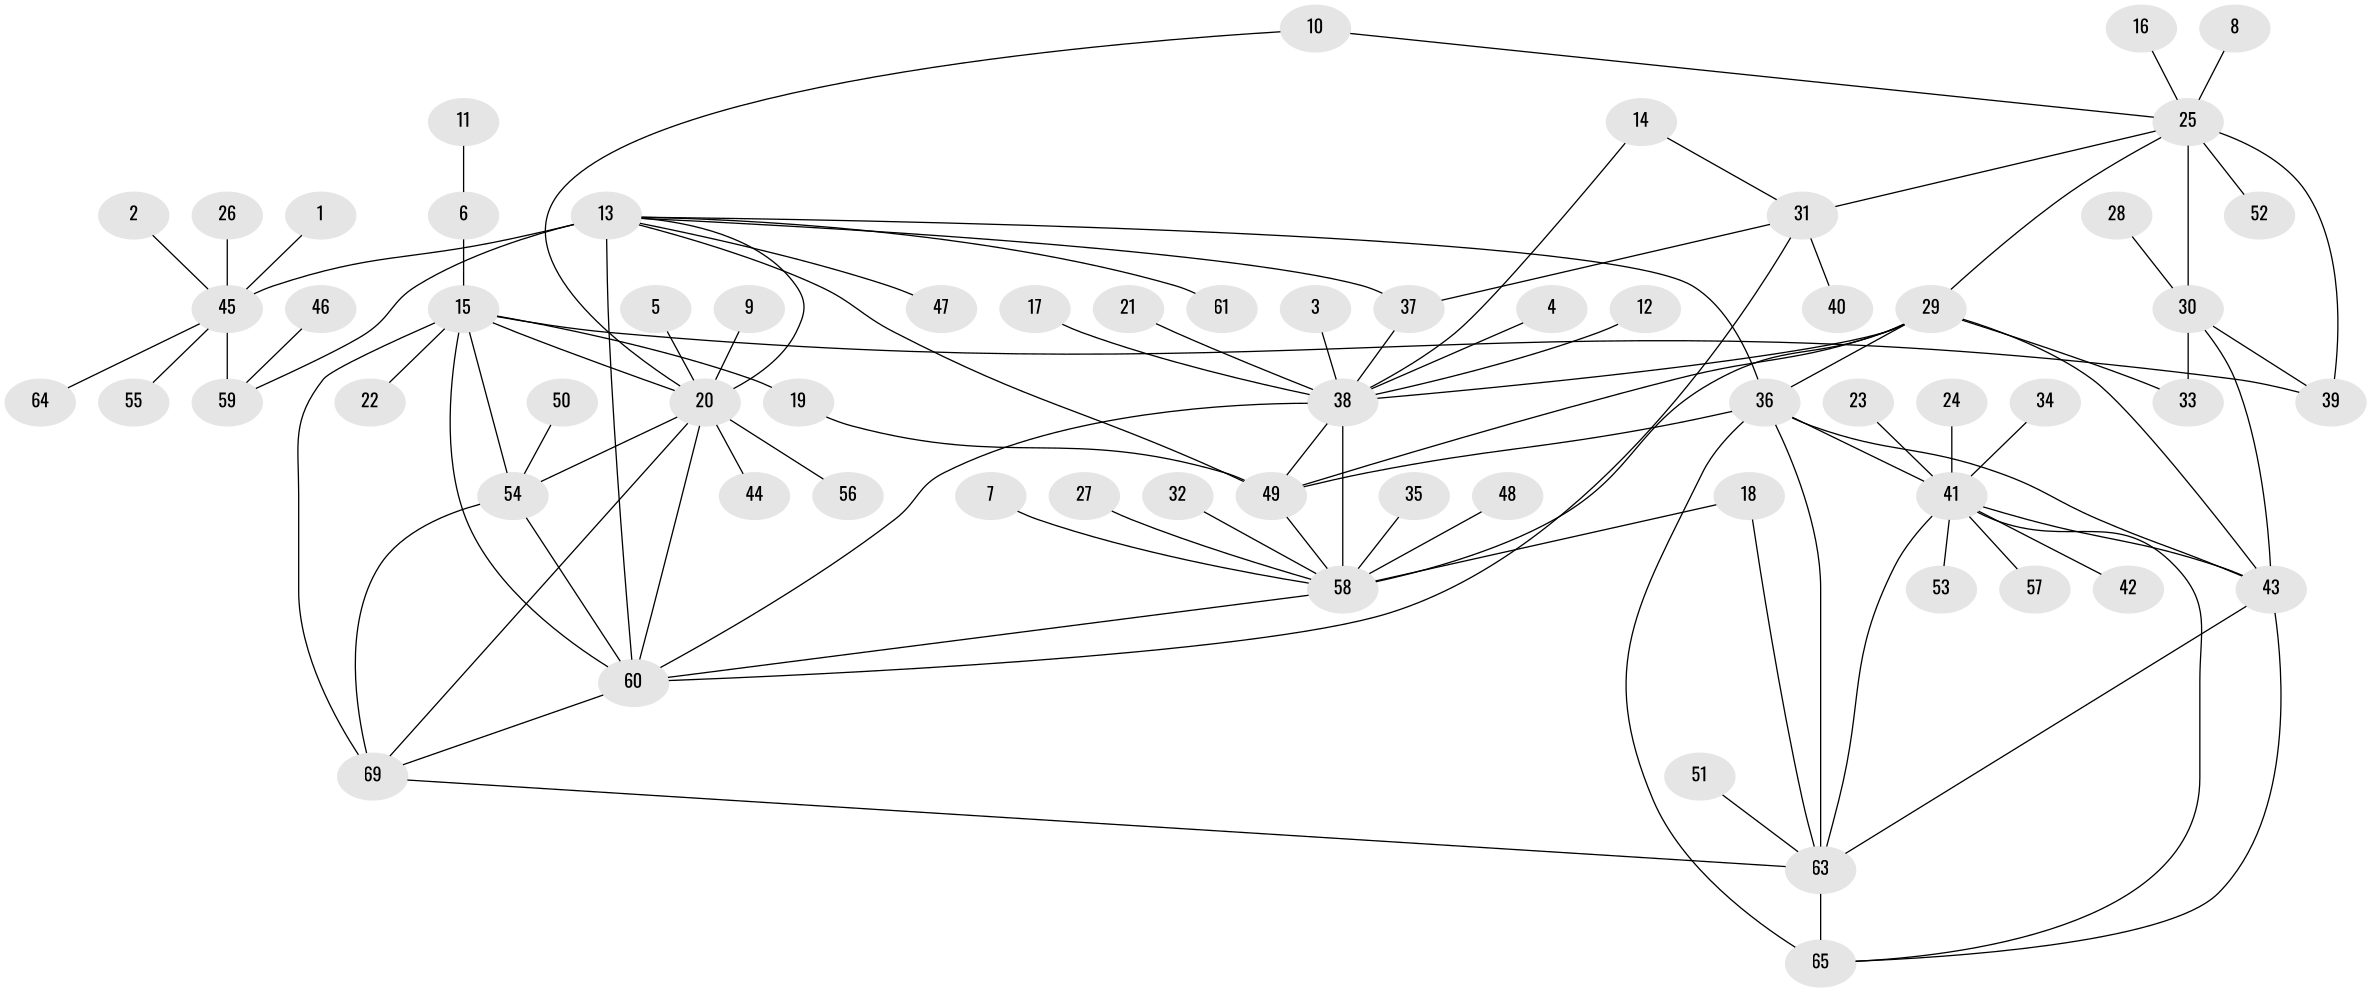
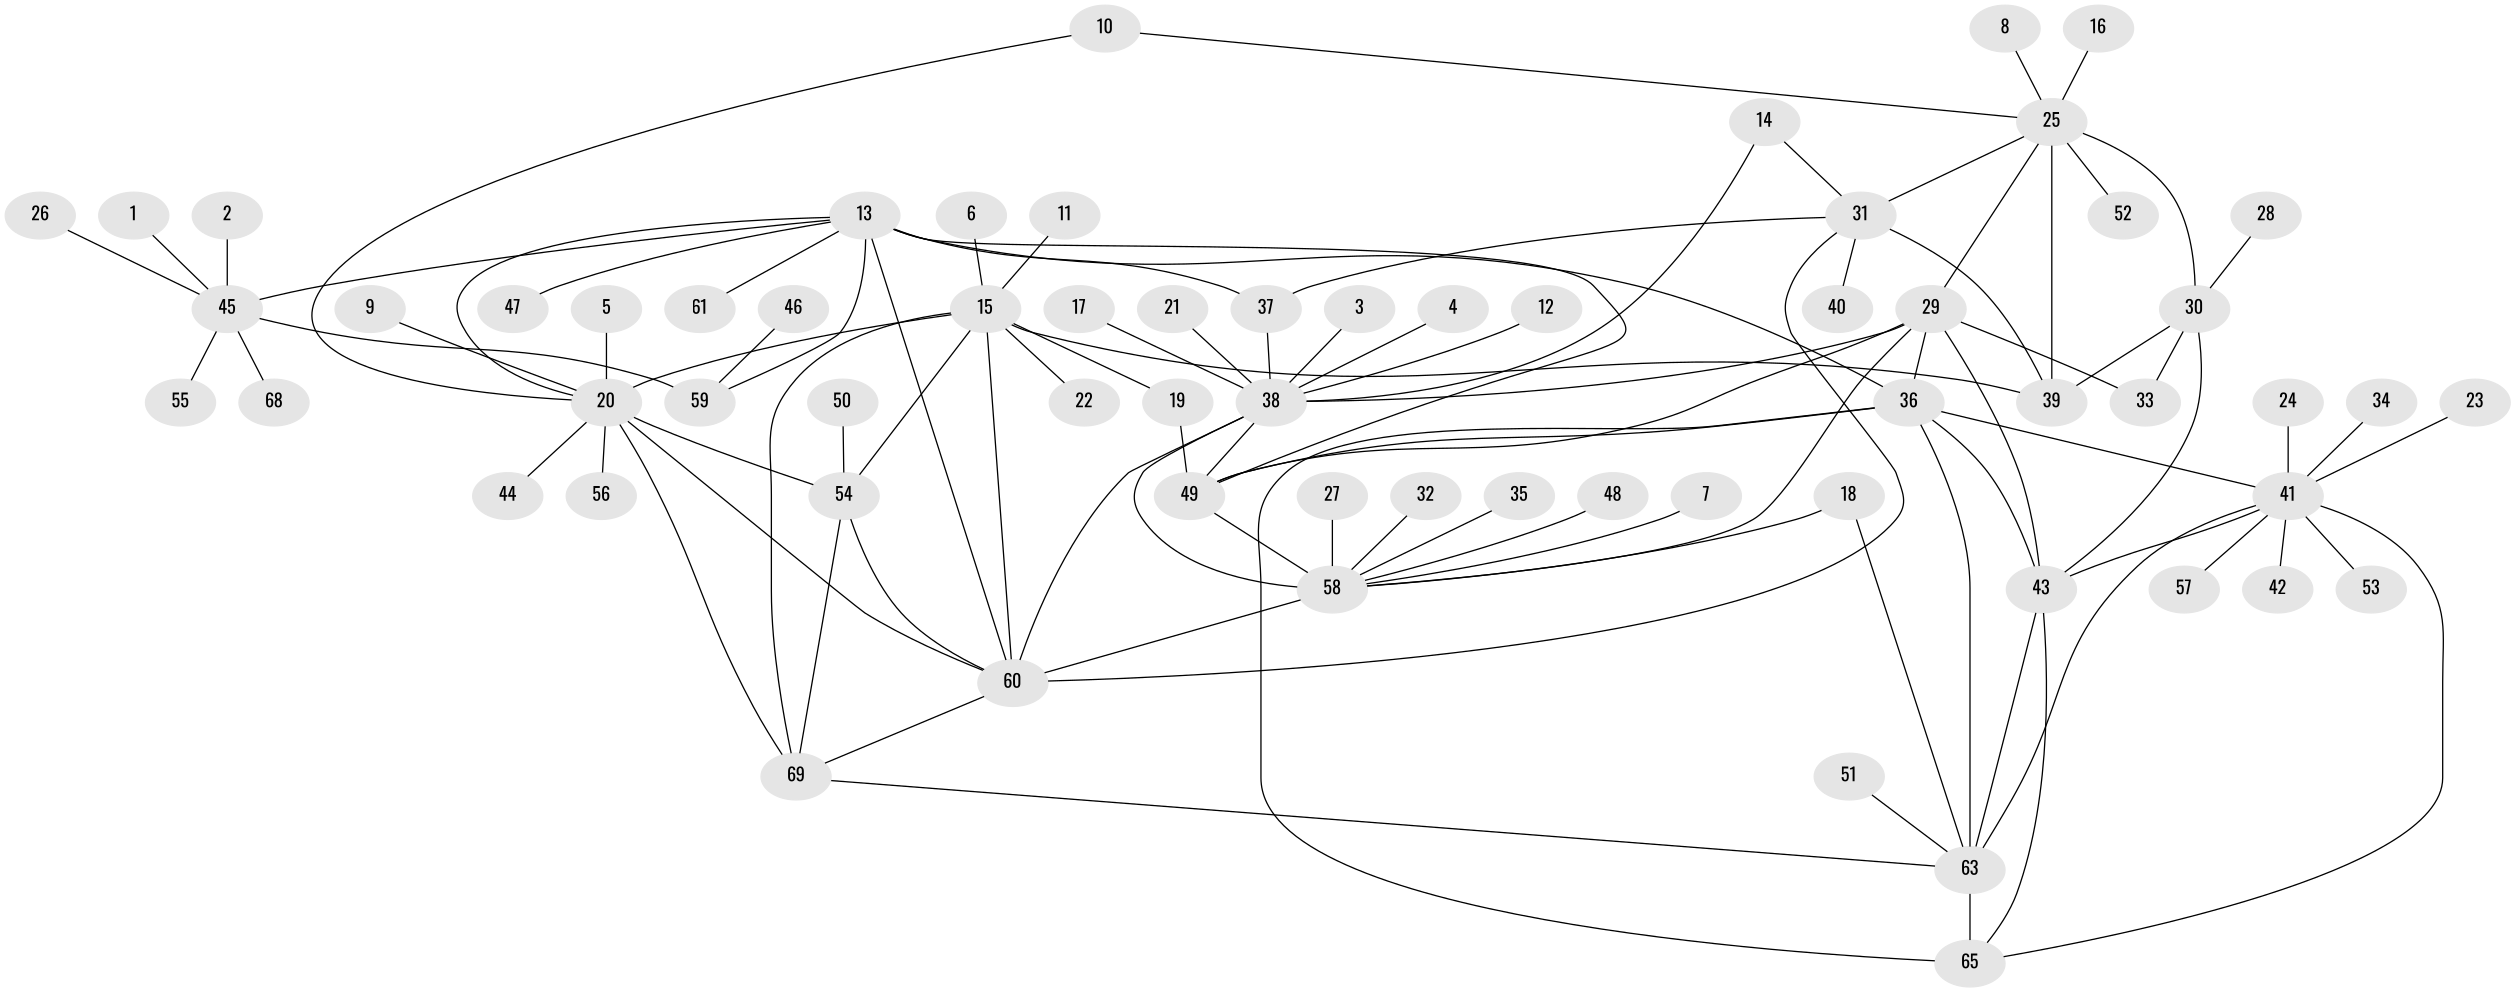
(464, 169) -> (1023, 265)
none -> (1981, 289)
(40, 403) -> (274, 403)
